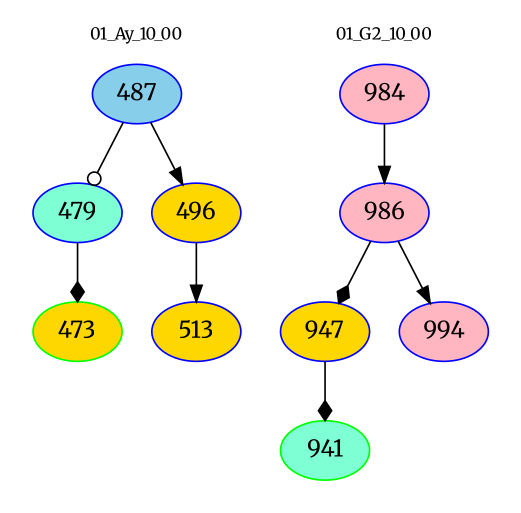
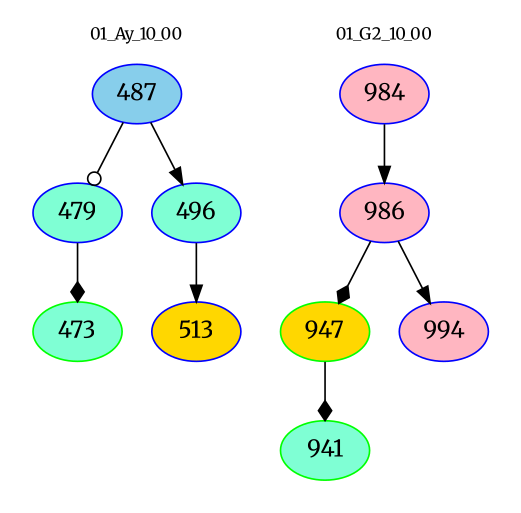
(196, 213) -> (196, 213)
(78, 332) -> (78, 332)
(325, 332) -> (325, 332)
